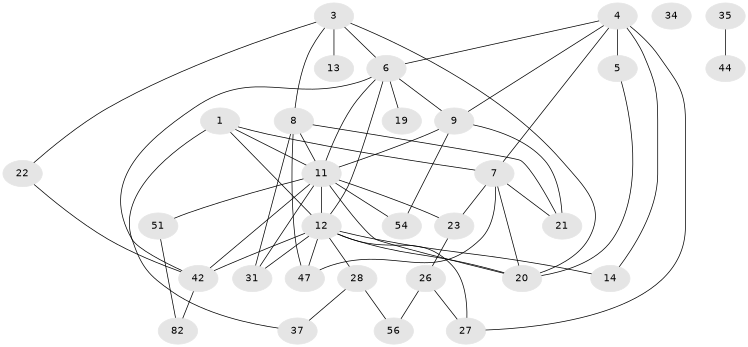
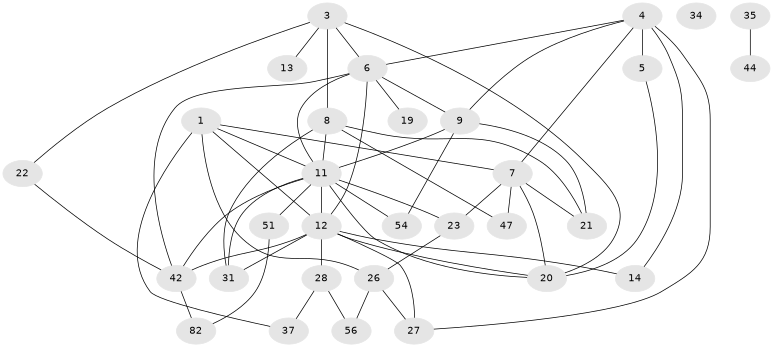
none -> (246, 241)
(313, 252) -> none
